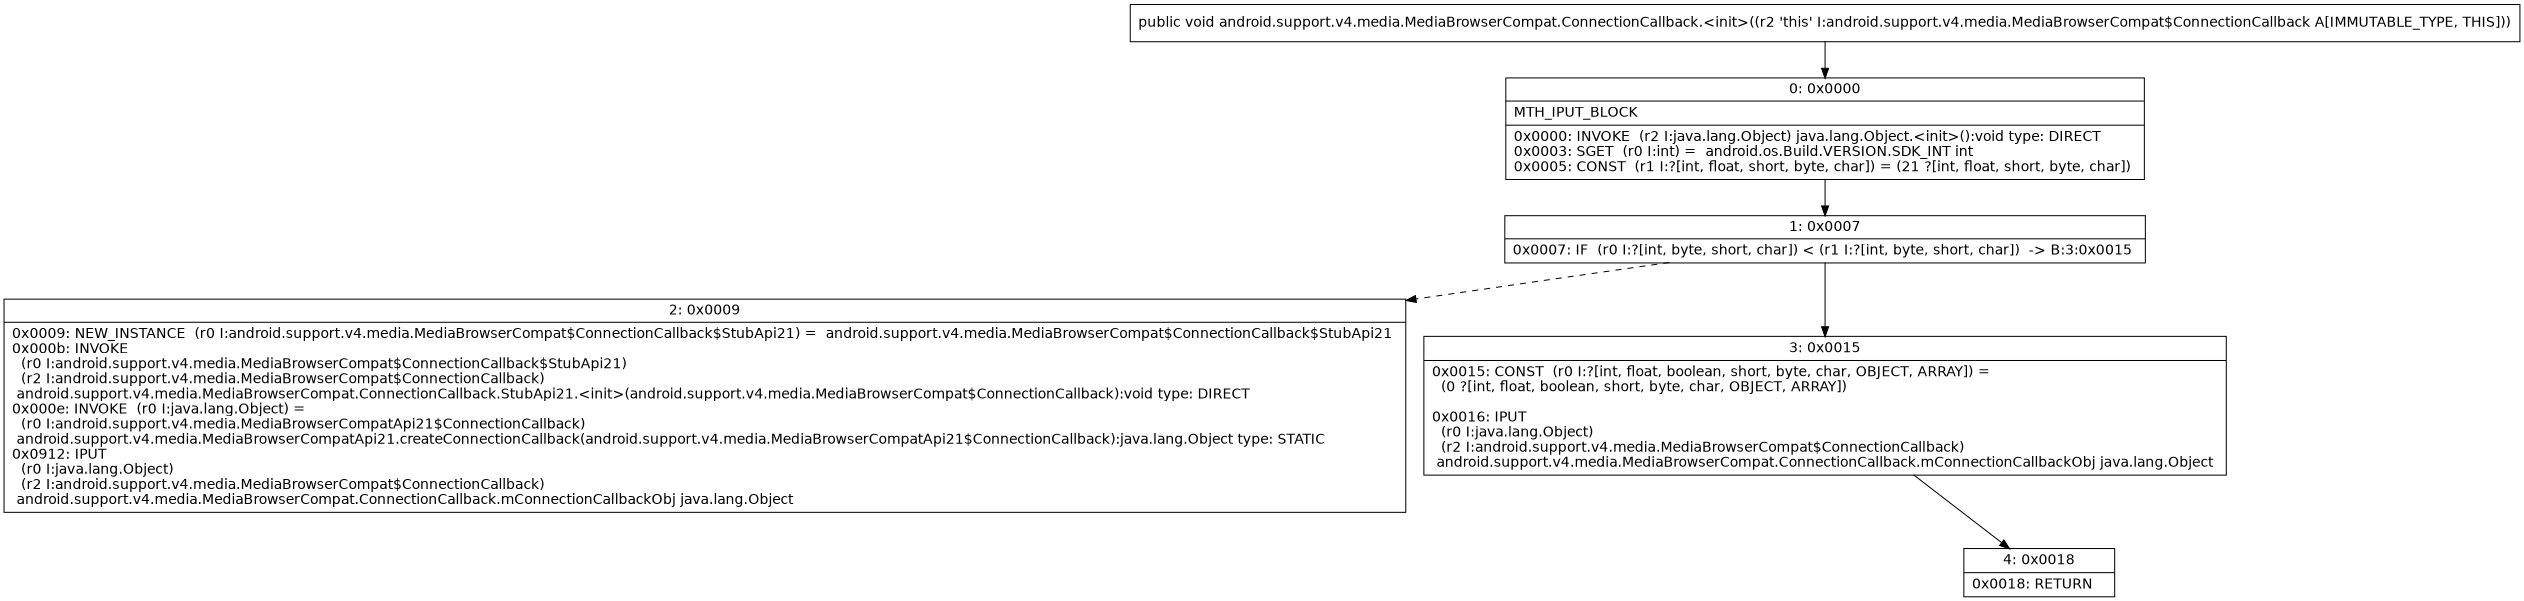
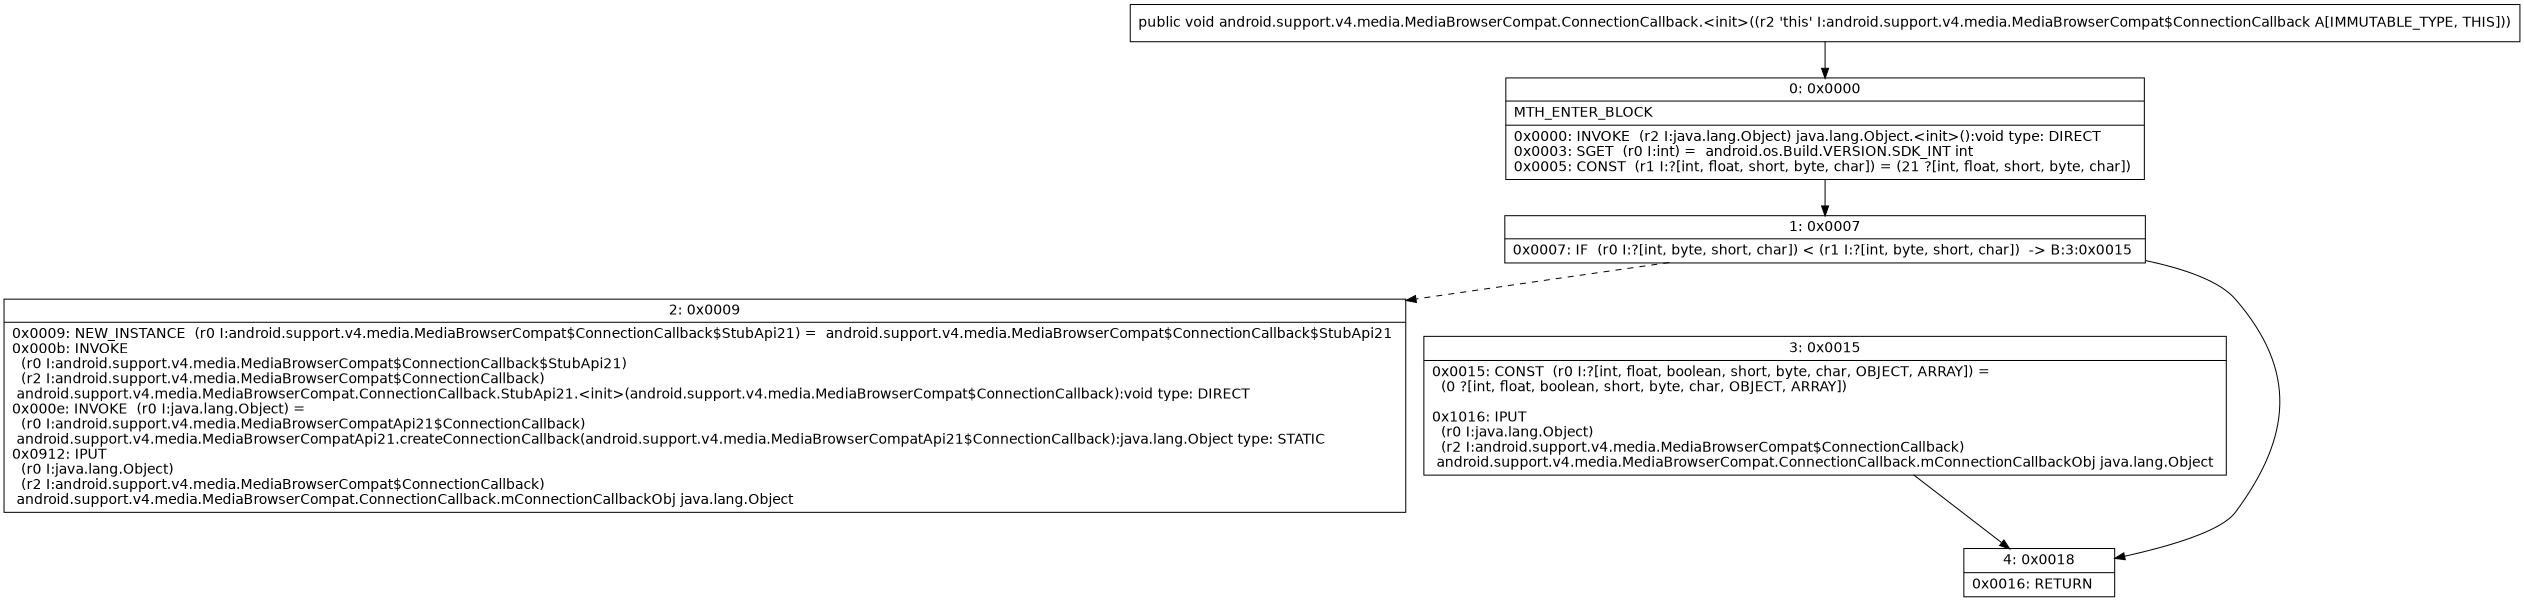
(1576, 113) -> (1584, 113)
(1825, 294) -> (2278, 416)
(1484, 417) -> (1484, 417)
(2039, 584) -> (2039, 584)
